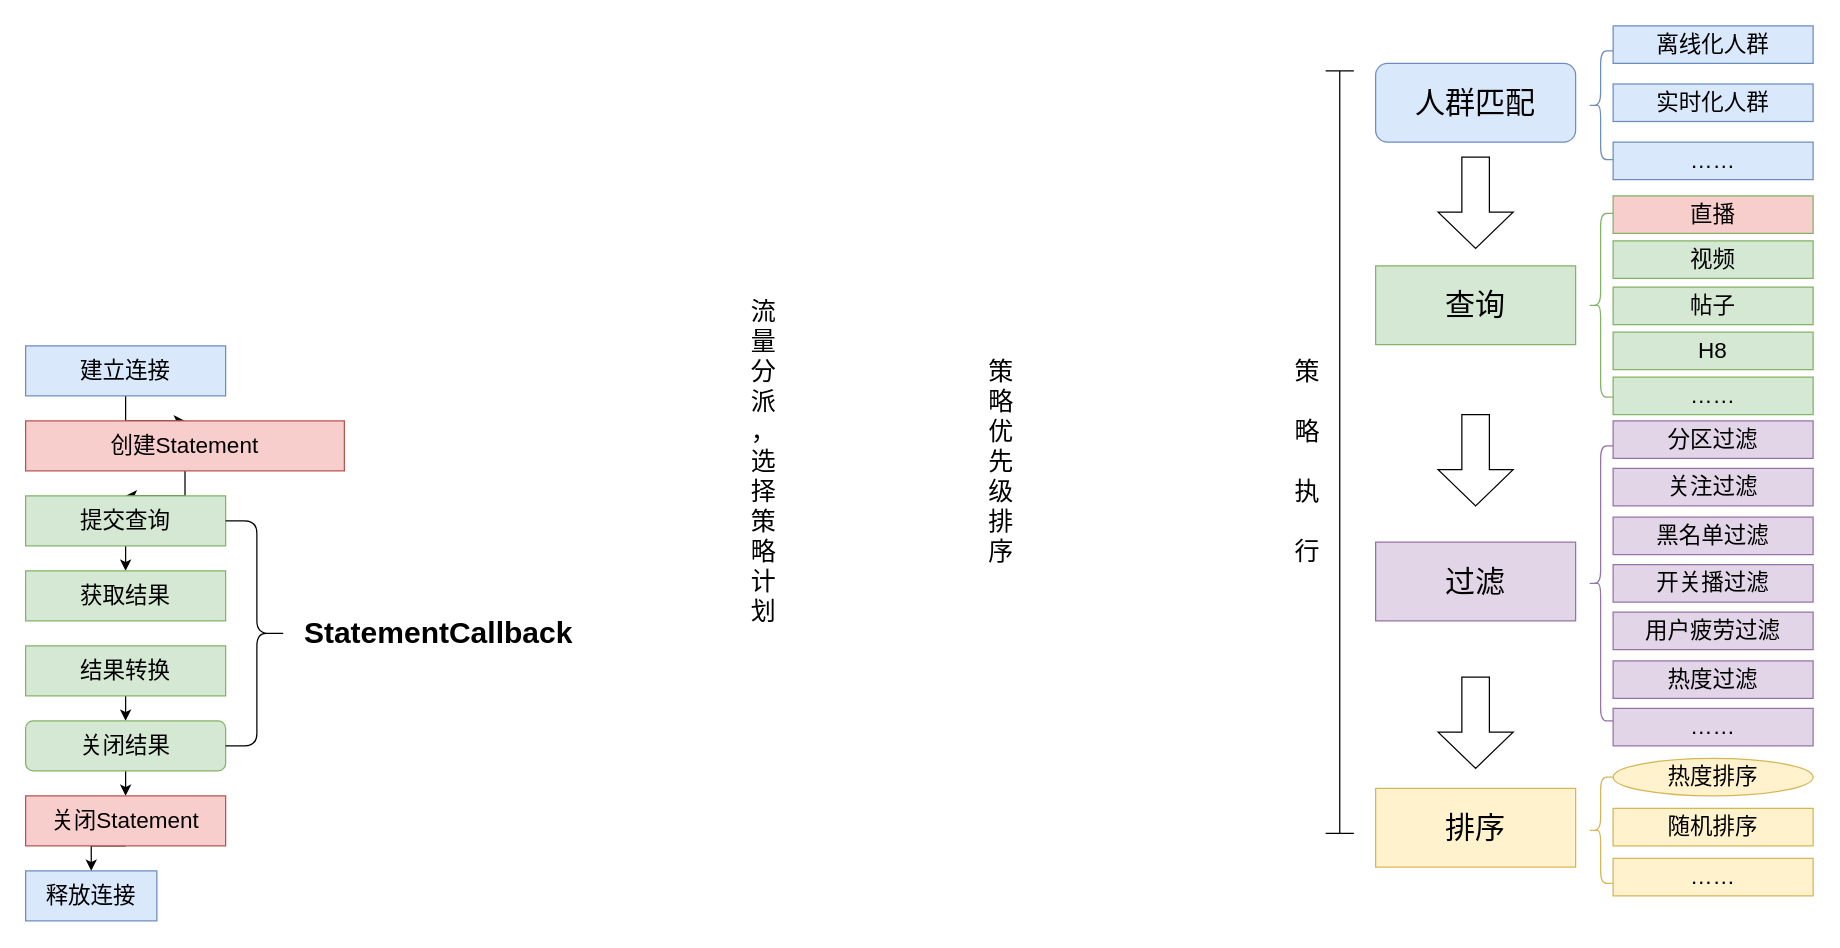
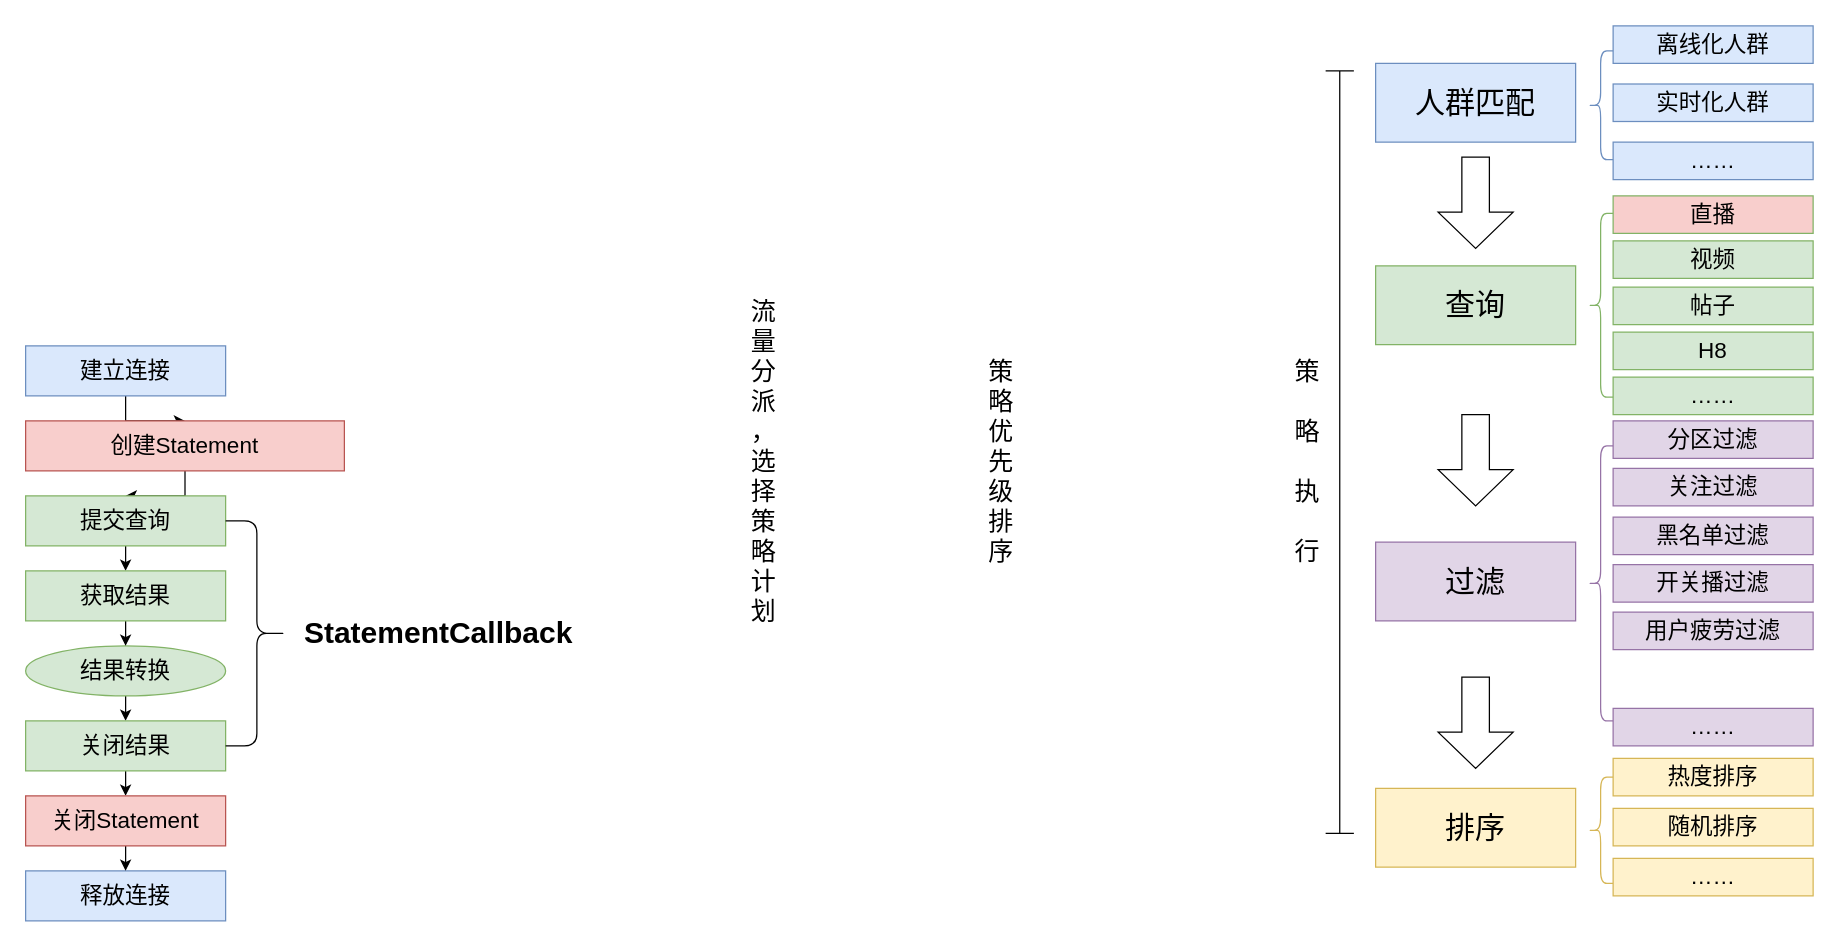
(1476, 103) -> (1476, 103)
none -> (126, 629)
(126, 671) -> (126, 671)
(1713, 679) -> none
(126, 746) -> (126, 746)
(1713, 777) -> (1713, 777)
(91, 896) -> (126, 896)
